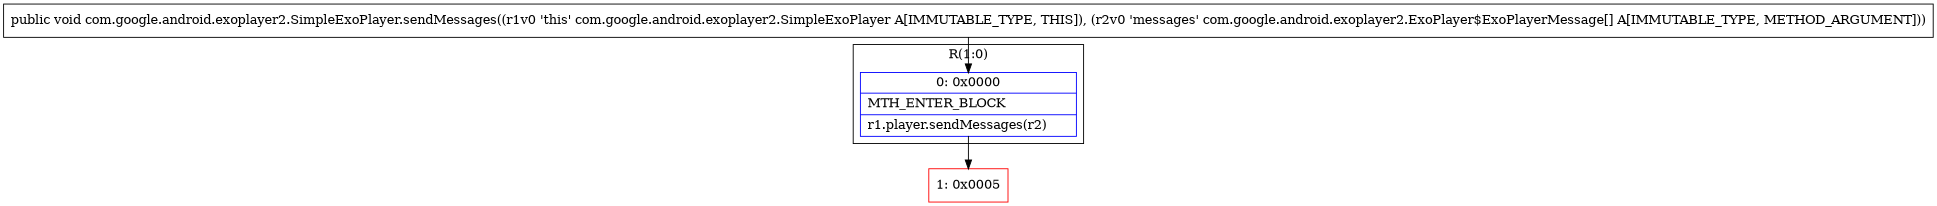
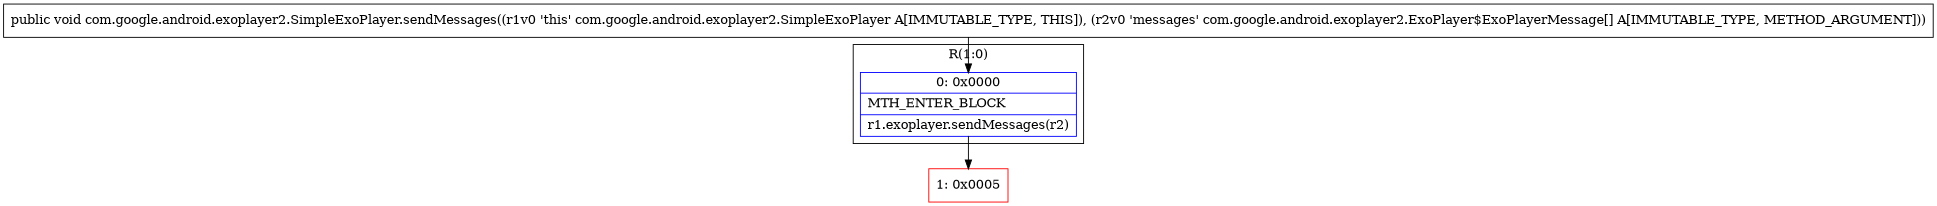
(957, 125) -> (968, 125)
